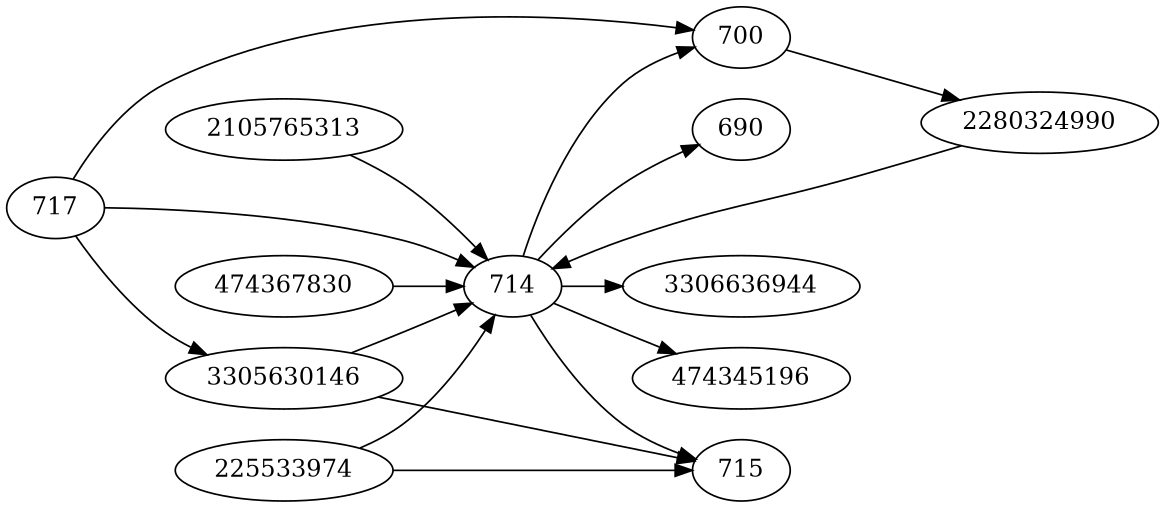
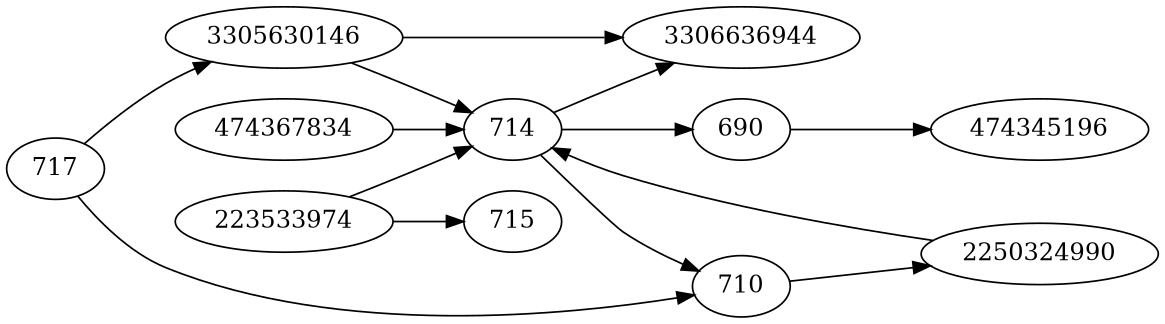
(741, 37) -> (741, 286)
(1040, 123) -> (1040, 254)
(284, 130) -> none
(284, 219) -> none
(284, 286) -> (284, 130)
(606, 325) -> (852, 130)
(593, 398) -> none
(528, 427) -> (504, 37)
(284, 470) -> (284, 222)
